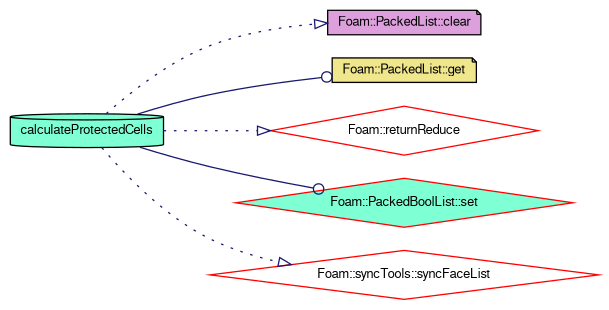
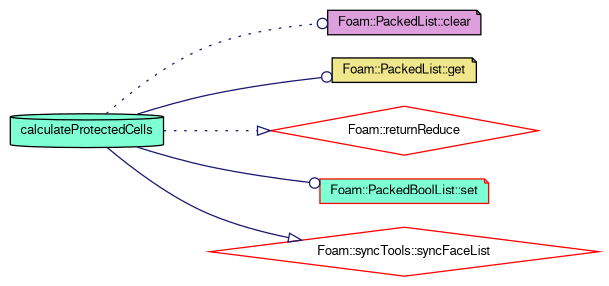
(202, 49) -> (203, 49)
(404, 203) -> (404, 191)
(180, 221) -> (192, 206)
